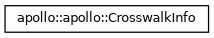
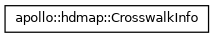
(107, 19) -> (107, 19)
